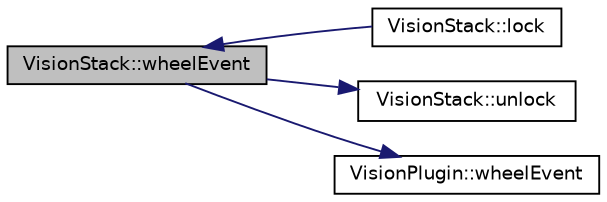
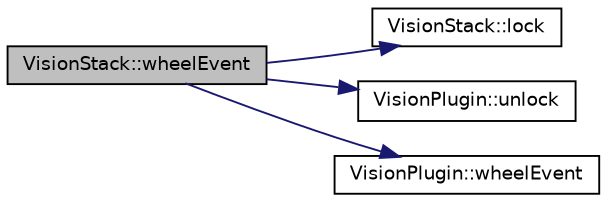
(297, 34) -> (324, 56)
(467, 101) -> (467, 101)
